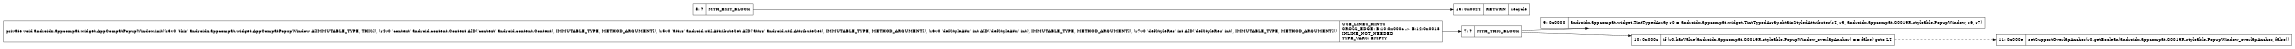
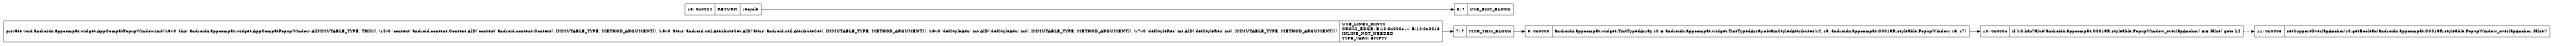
(730, 9) -> (1490, 9)
(1102, 9) -> (1106, 9)
(1575, 34) -> (1973, 31)
